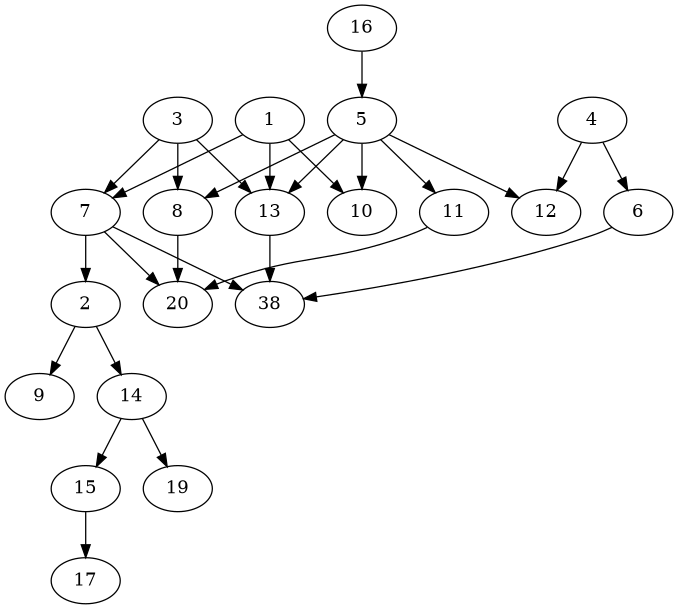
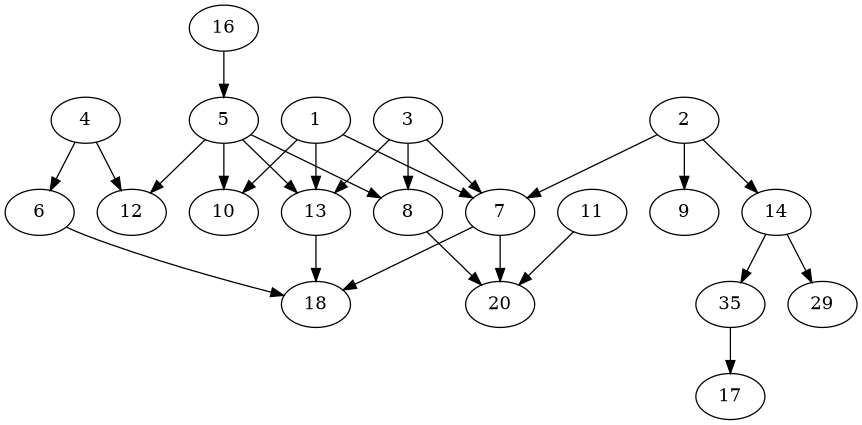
(403, 162) -> none
(86, 252) -> (598, 163)
(270, 304) -> (316, 304)
(86, 489) -> (730, 304)
(178, 489) -> (823, 304)
